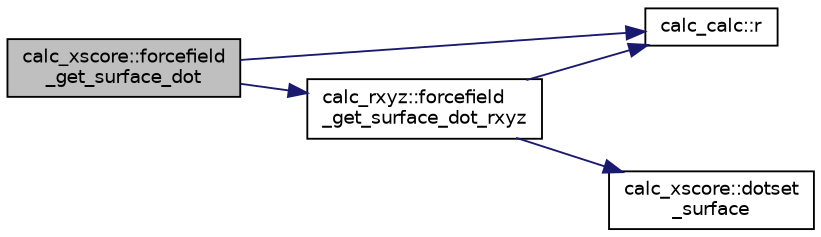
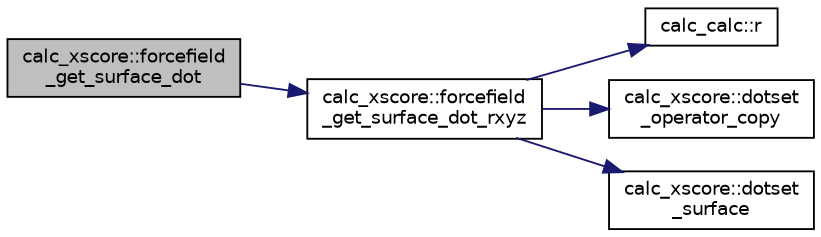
(433, 46) -> none
(425, 109) -> (425, 109)
none -> (711, 109)
